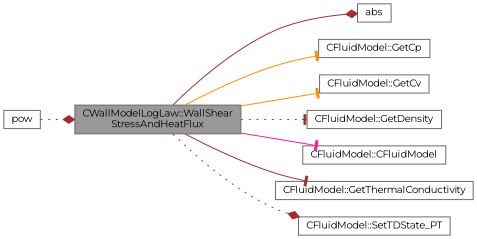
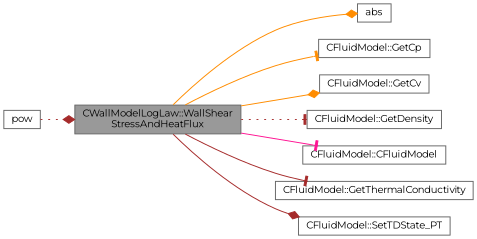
(251, 43) -> (251, 43)
(278, 100) -> (275, 100)
(227, 180) -> (227, 180)
